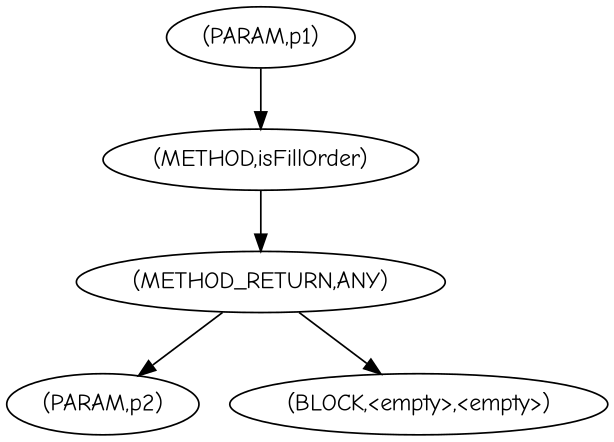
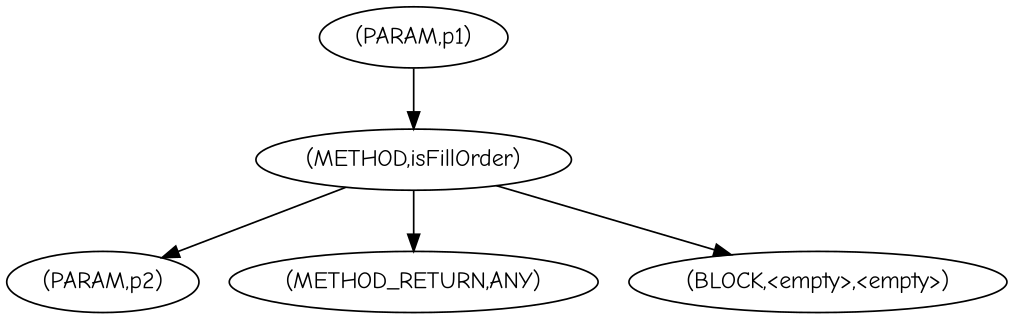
(333, 338) -> (606, 218)
(188, 339) -> (262, 220)
